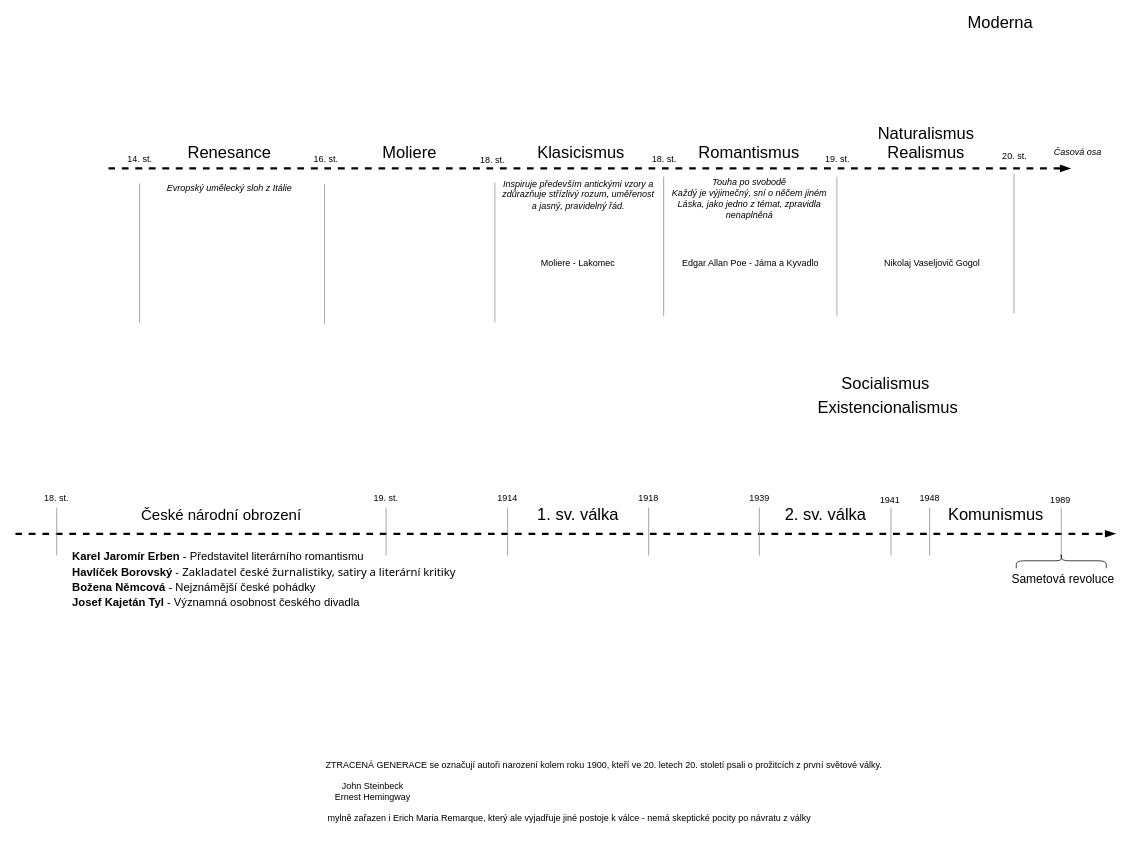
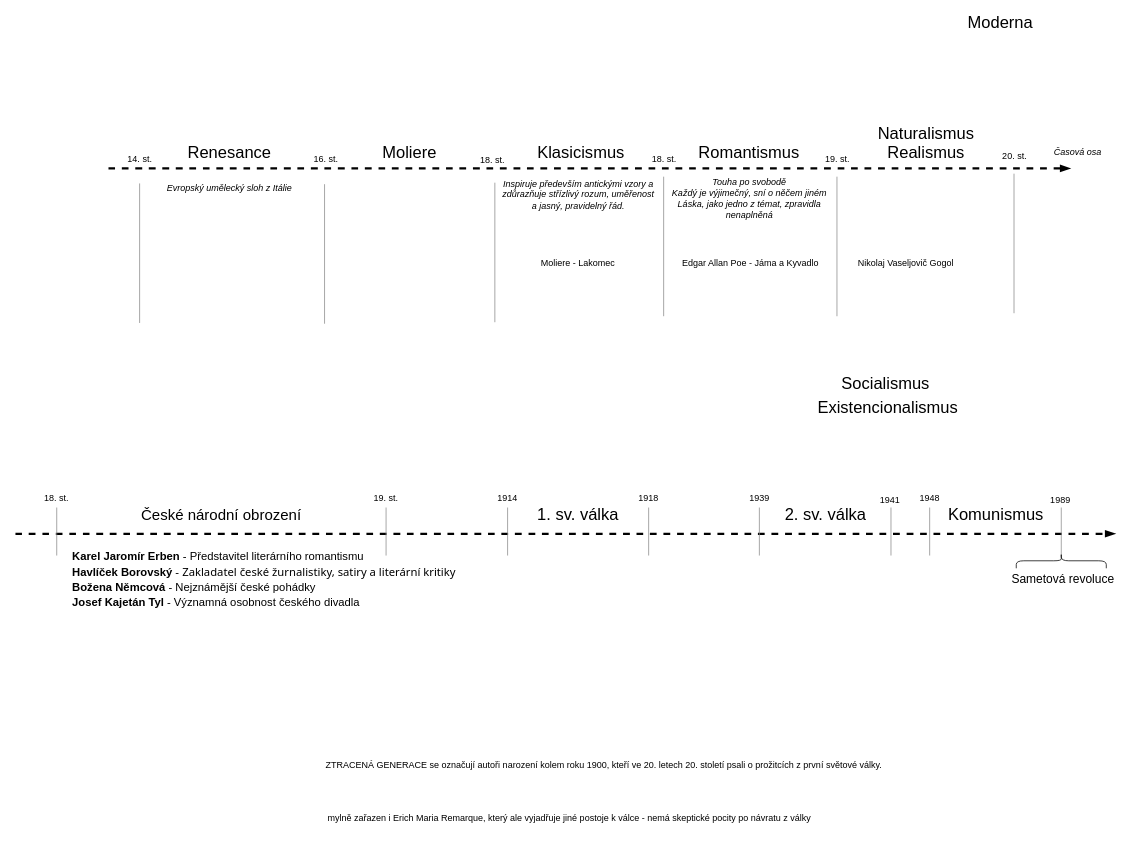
(932, 263) -> (906, 263)
(372, 792) -> none
